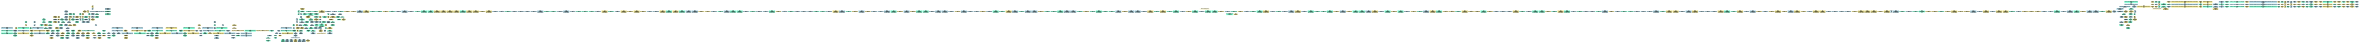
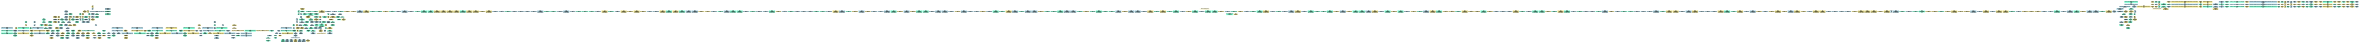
(74, 14) -> none
